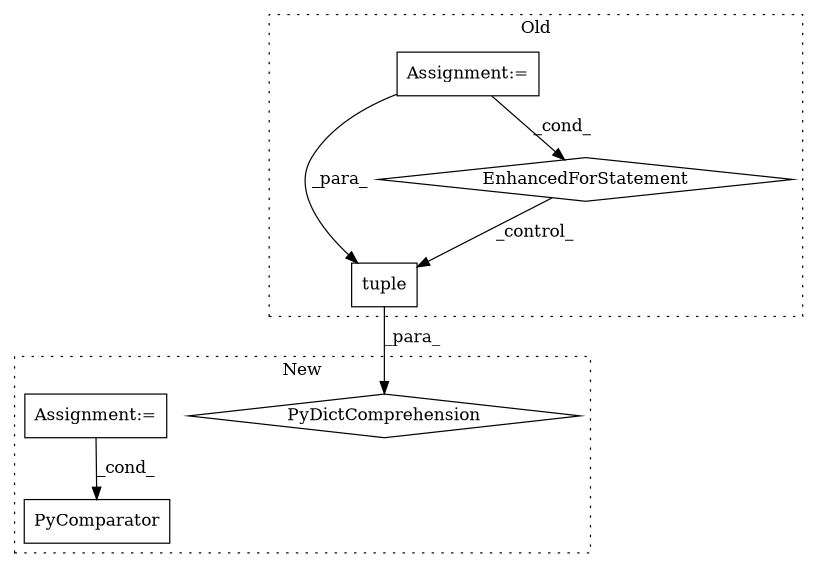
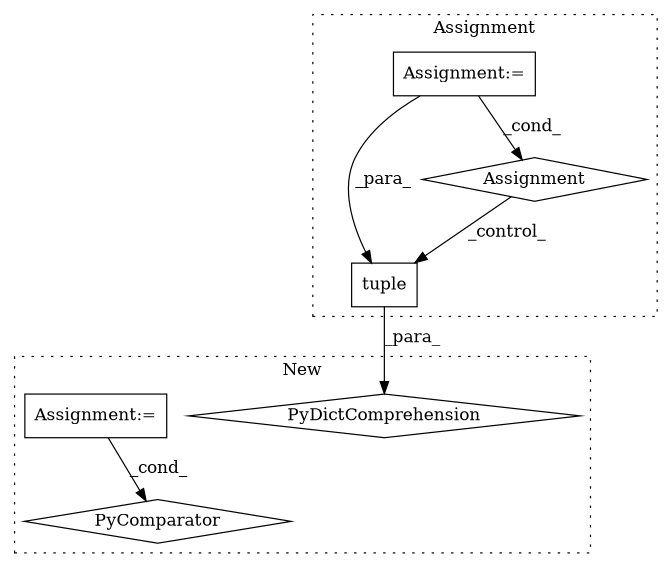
(536, 28) -> (485, 28)
(586, 179) -> (535, 179)
(97, 521) -> (158, 521)
